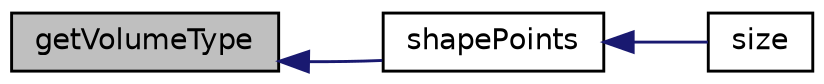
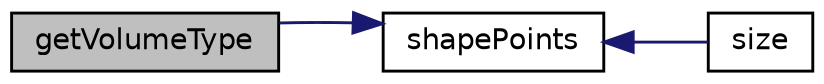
(345, 61) -> (316, 22)
